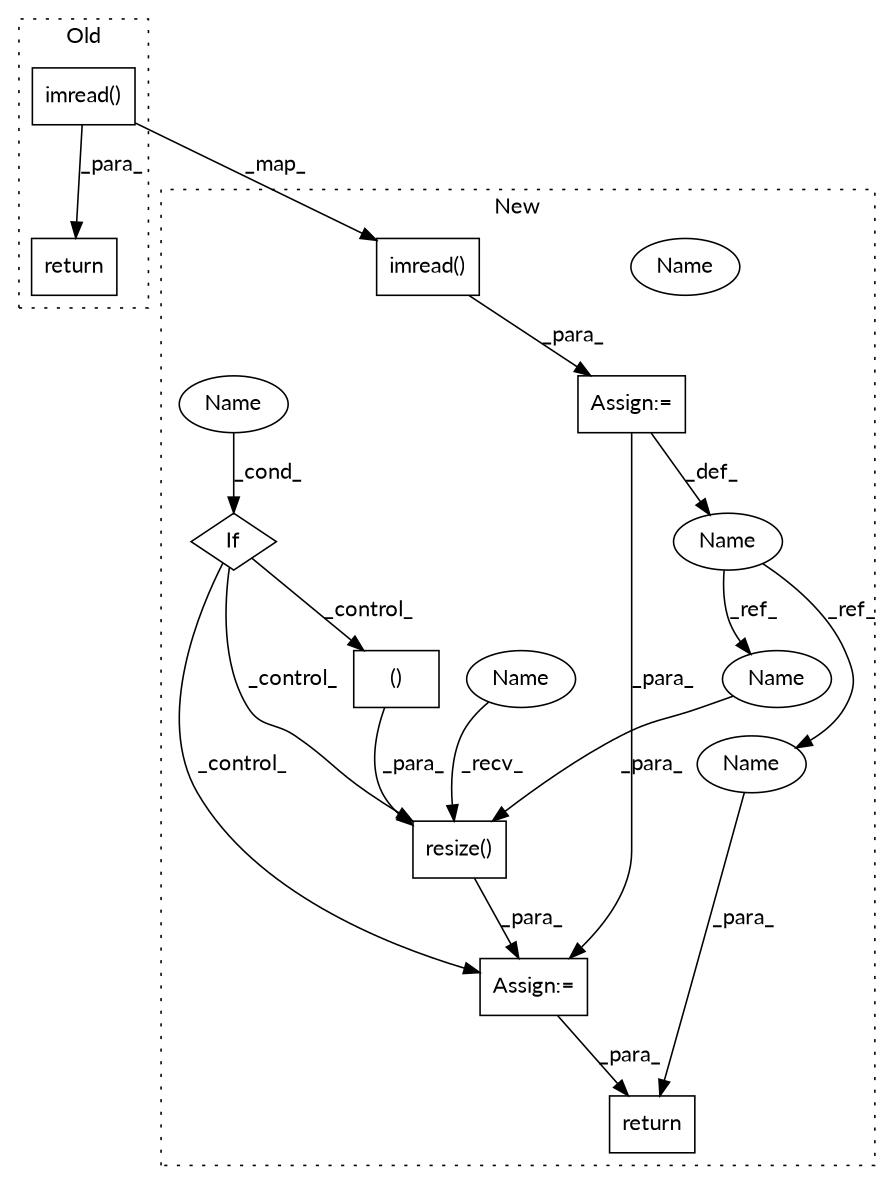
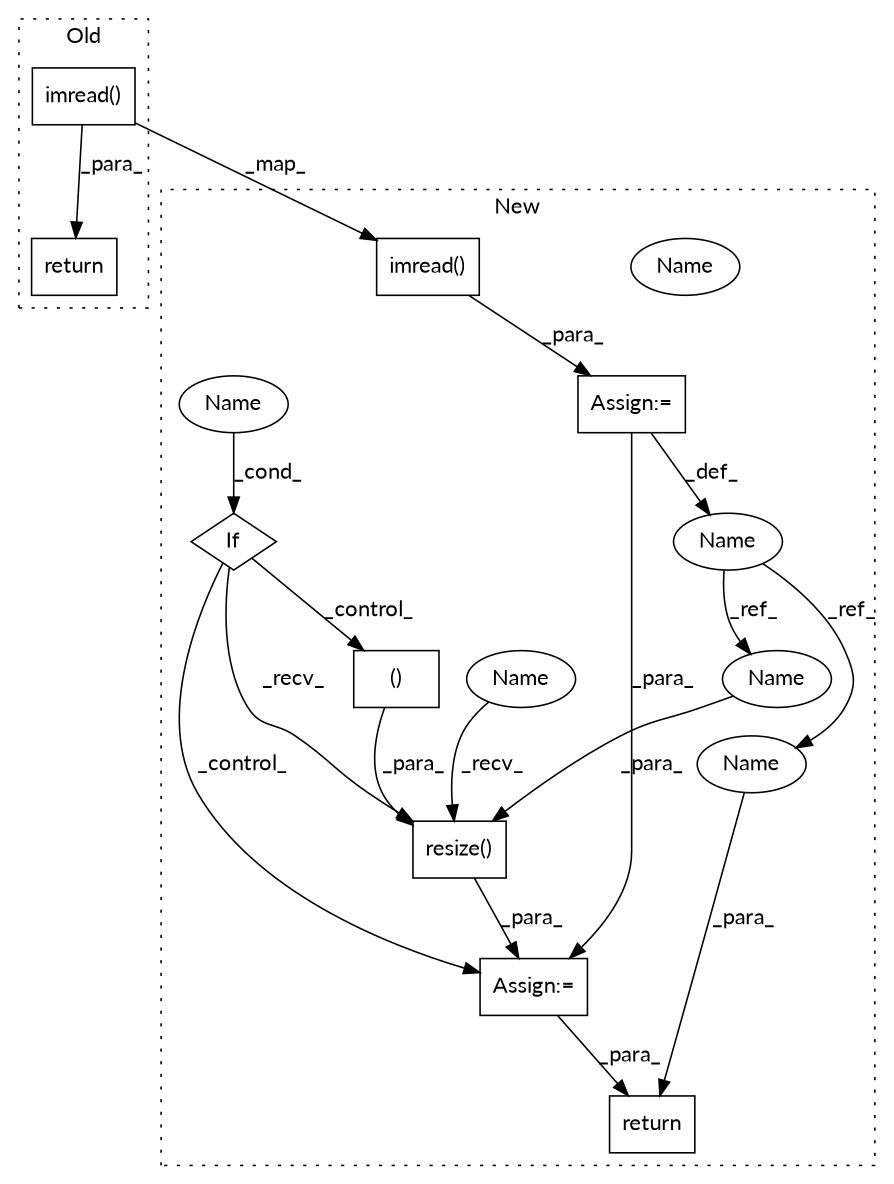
(294, 679) -> (294, 679)
